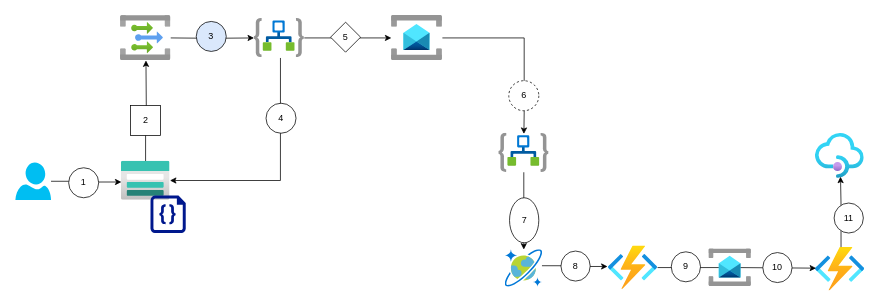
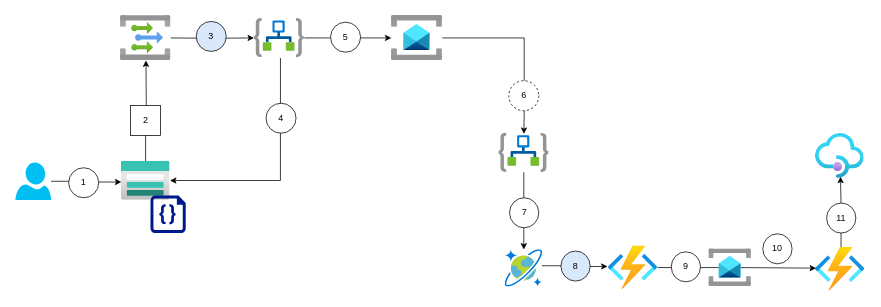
(345, 37) -> (345, 37)
(848, 218) -> (841, 218)
(524, 220) -> (524, 213)
(575, 266) -> (575, 266)
(777, 267) -> (777, 249)
